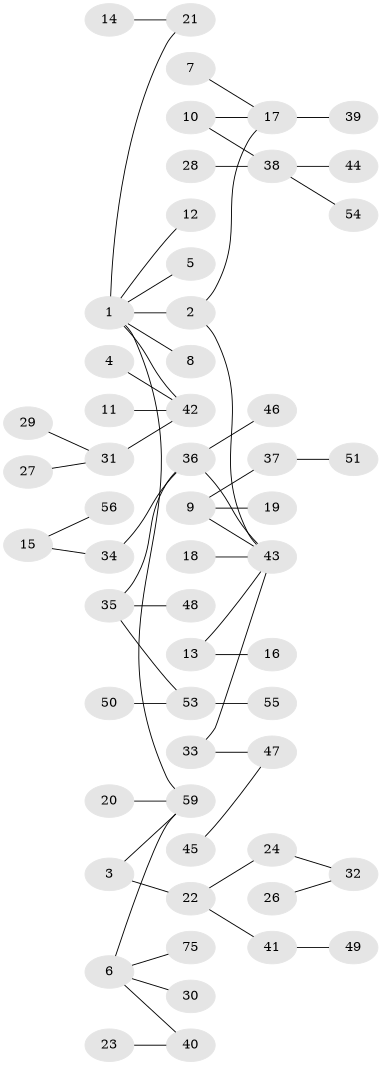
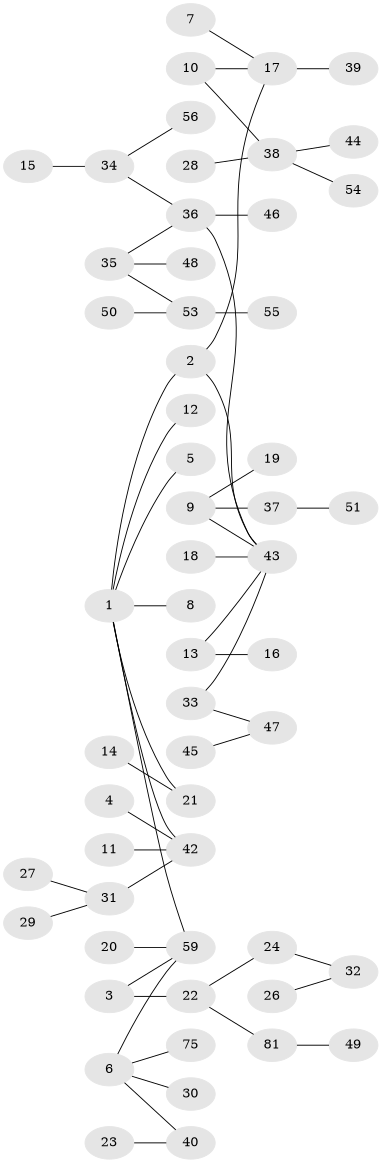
(69, 527) -> (150, 142)
(272, 948) -> (272, 1045)
